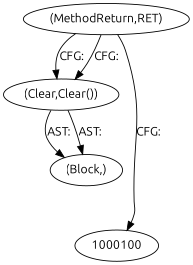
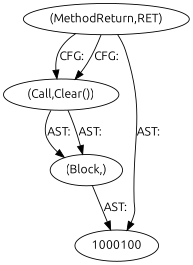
(61, 95) -> (61, 95)
(150, 132) -> (150, 132)
none -> (100, 204)
